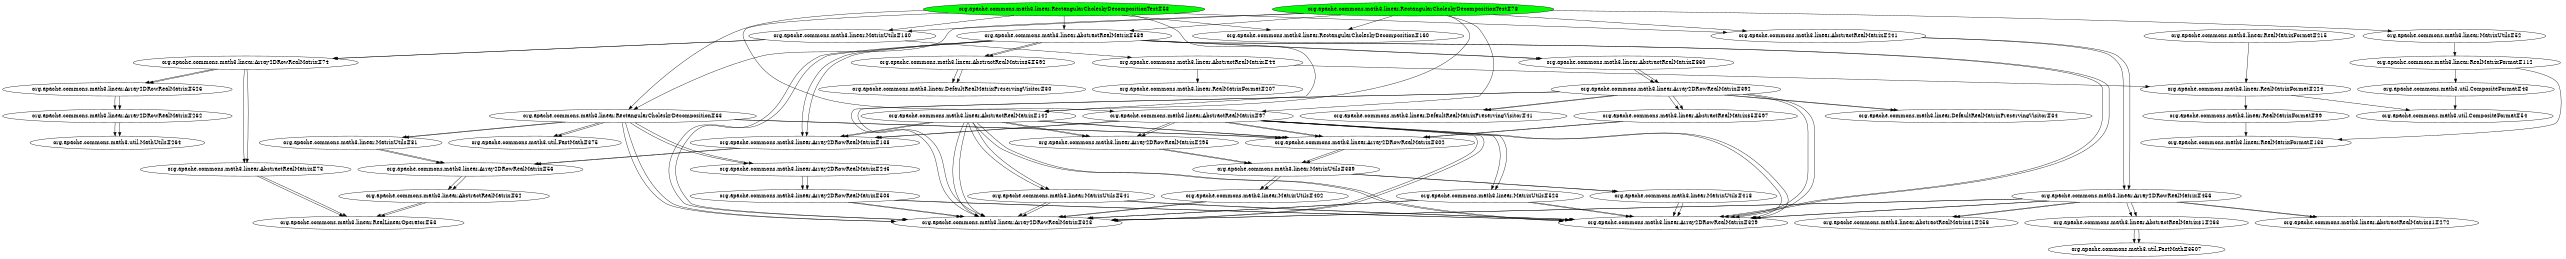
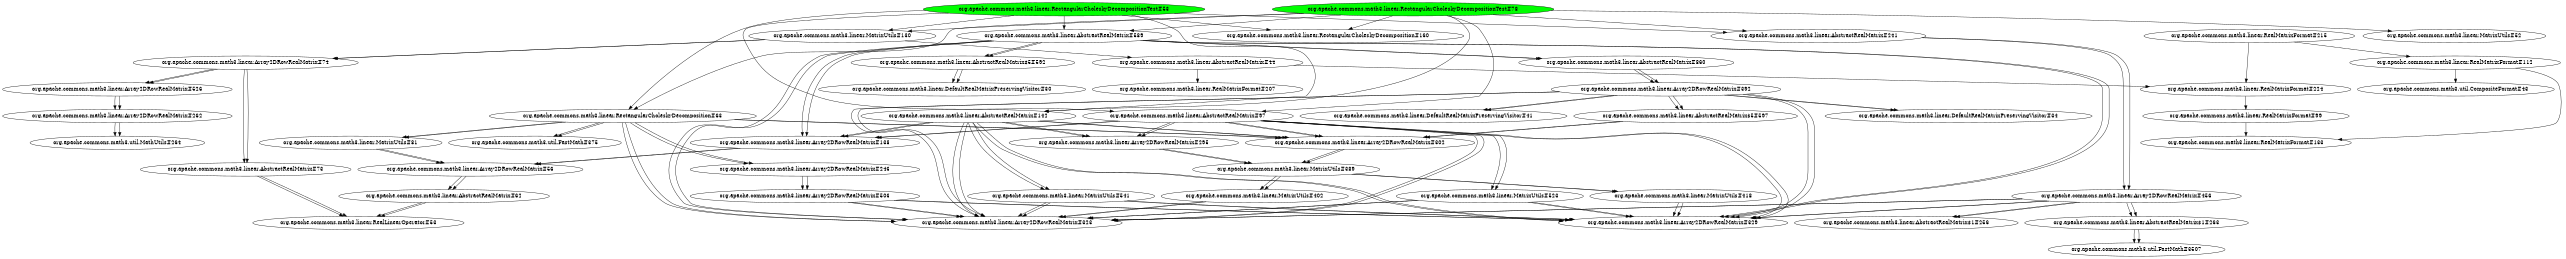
(2455, 48) -> (2350, 49)
(2455, 116) -> none
(2367, 223) -> none
